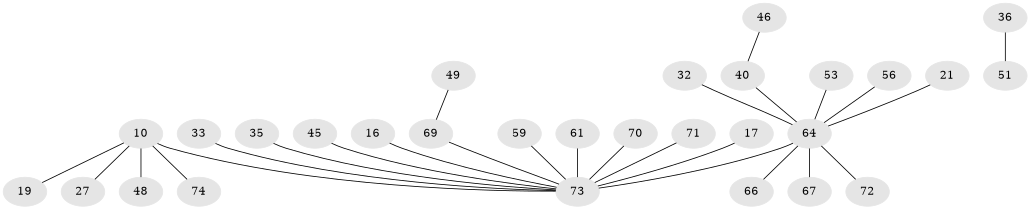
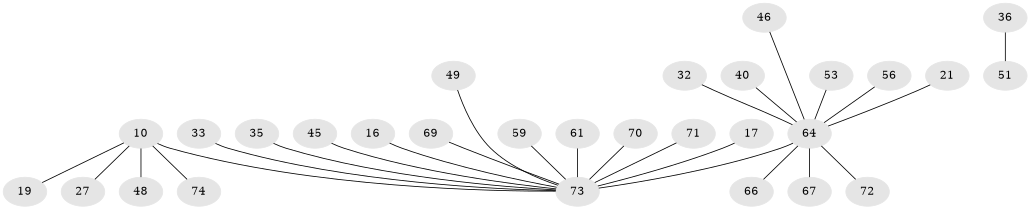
(754, 47) -> (787, 76)
(442, 105) -> (494, 151)
